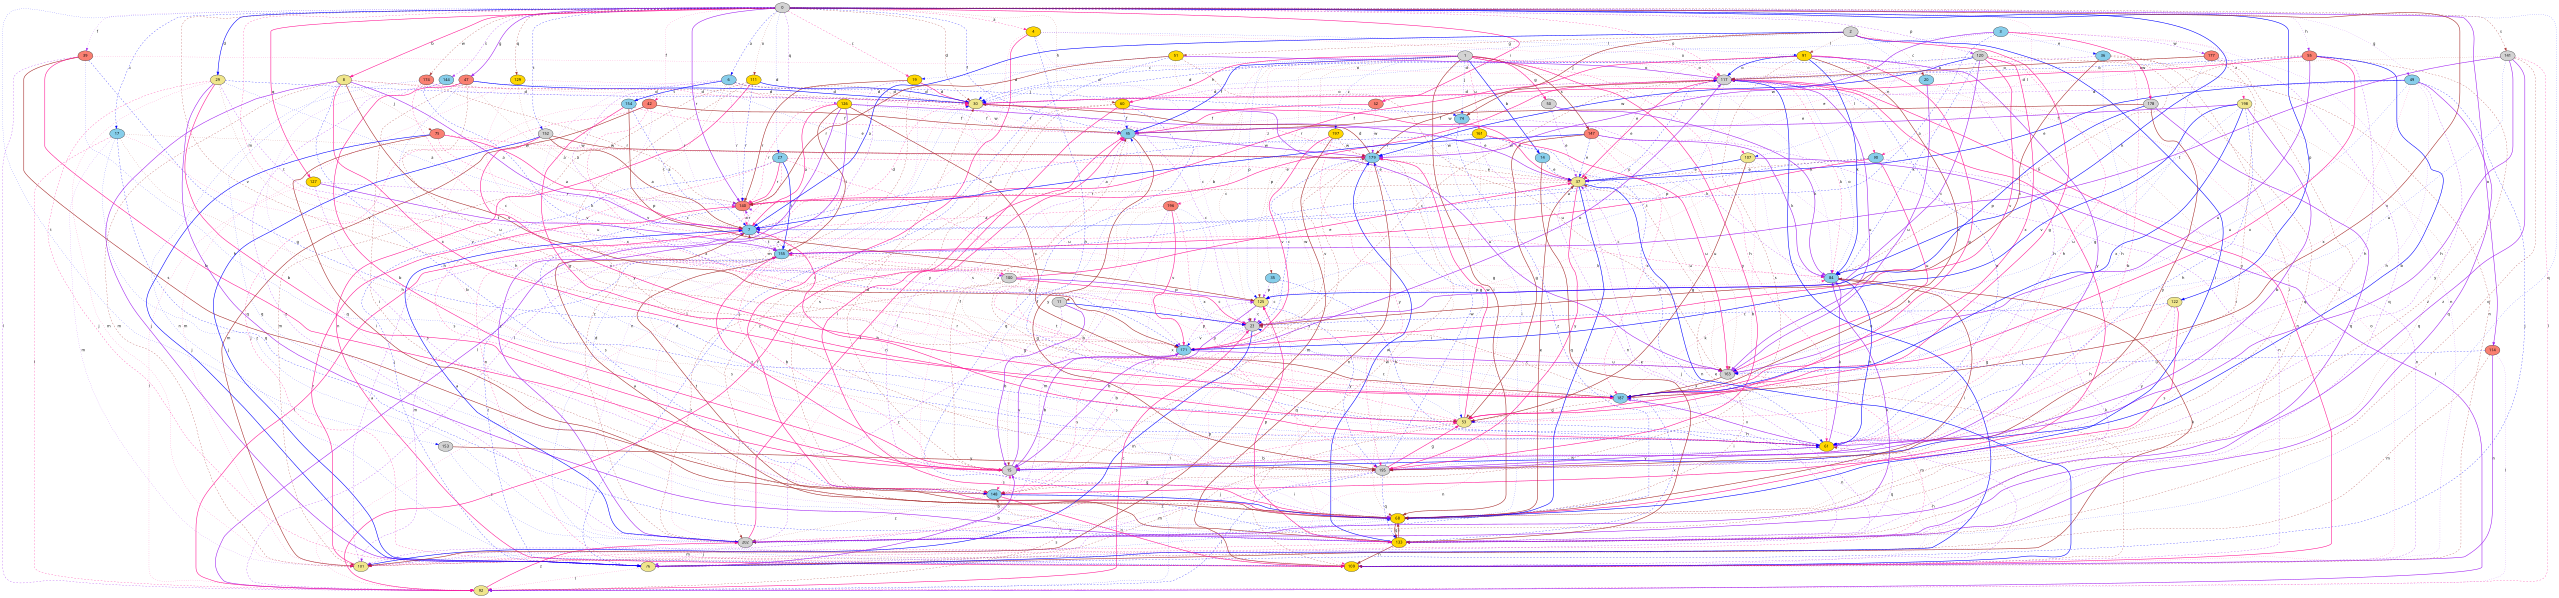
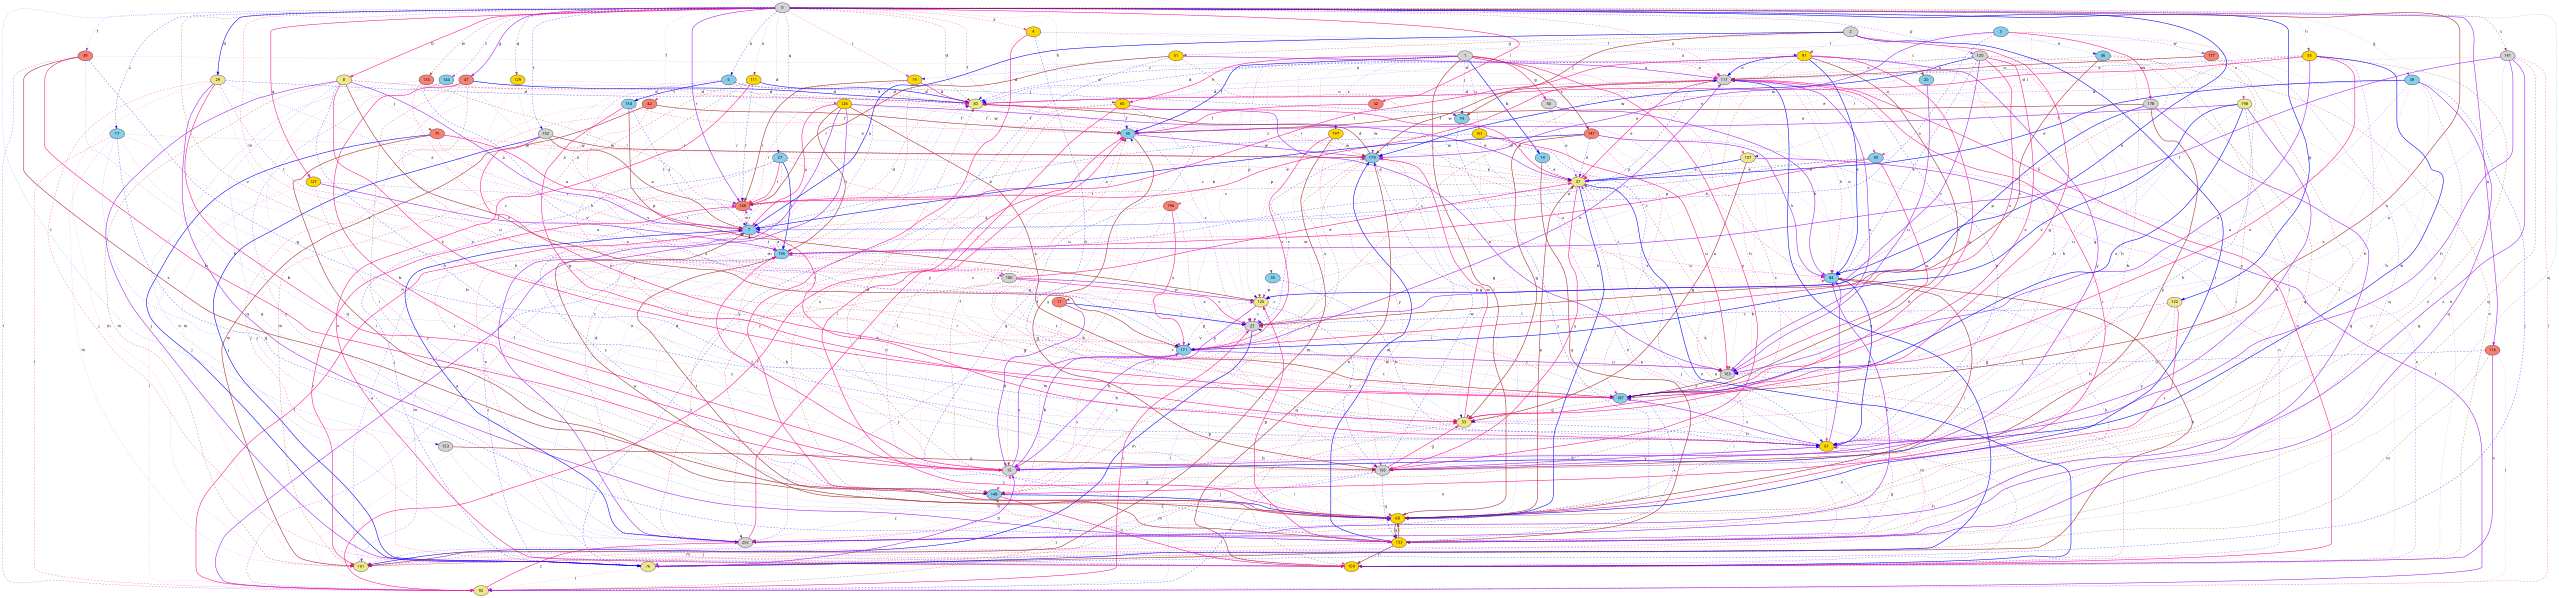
(967, 44) -> (967, 44)
(2310, 56) -> (2310, 56)
(1059, 302) -> (1059, 302)
